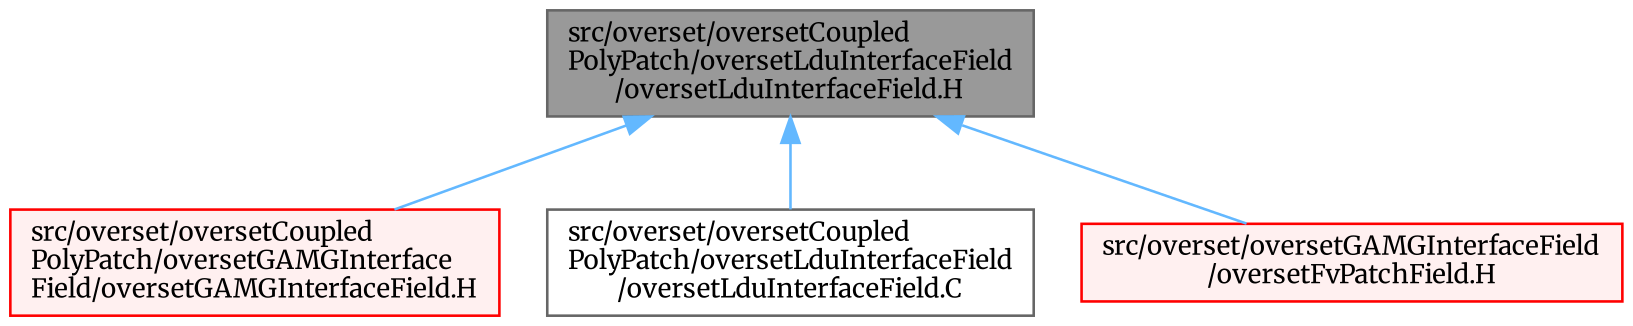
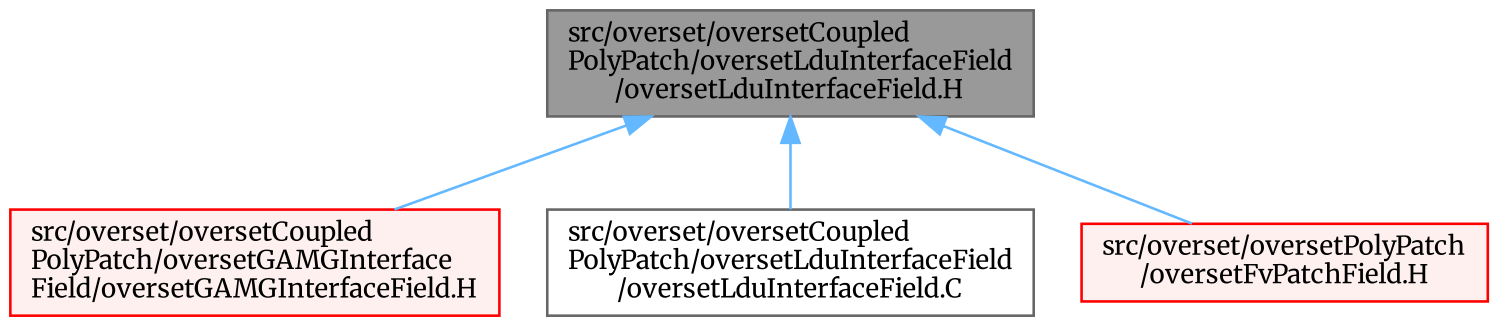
(1352, 263) -> (1285, 263)
